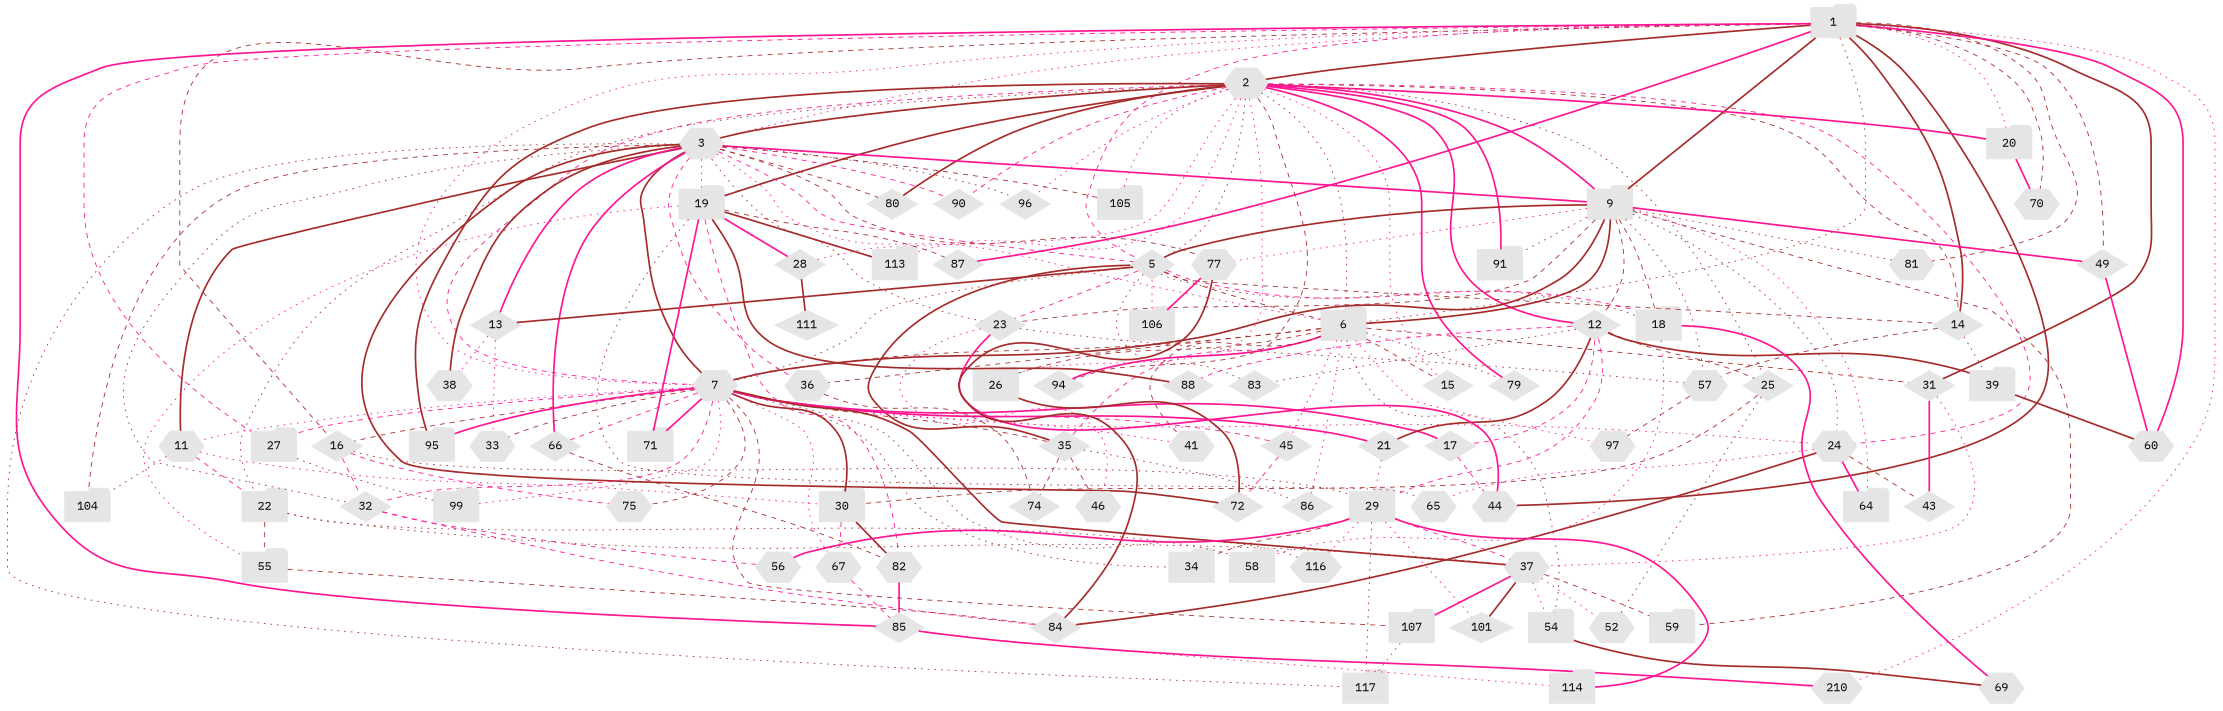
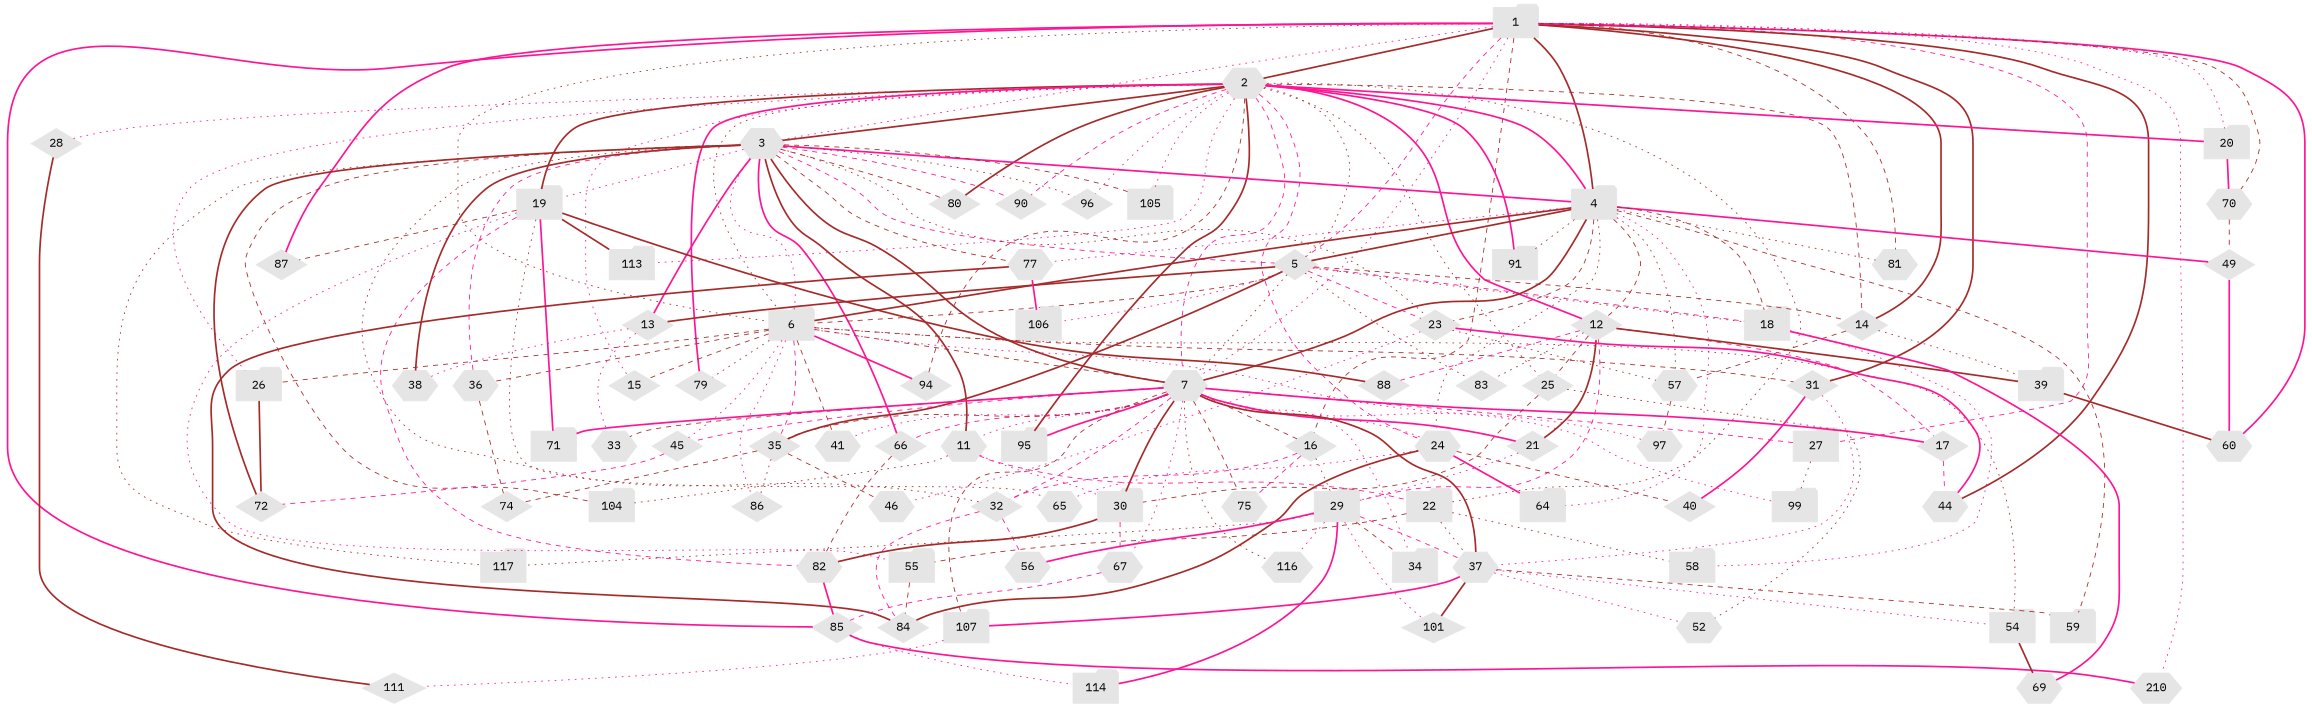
(2046, 68) -> (2229, 235)
(1610, 204) -> (1594, 204)
(756, 238) -> none
(1929, 507) -> (1690, 507)
(932, 517) -> (1338, 428)
(1388, 658) -> (684, 673)
